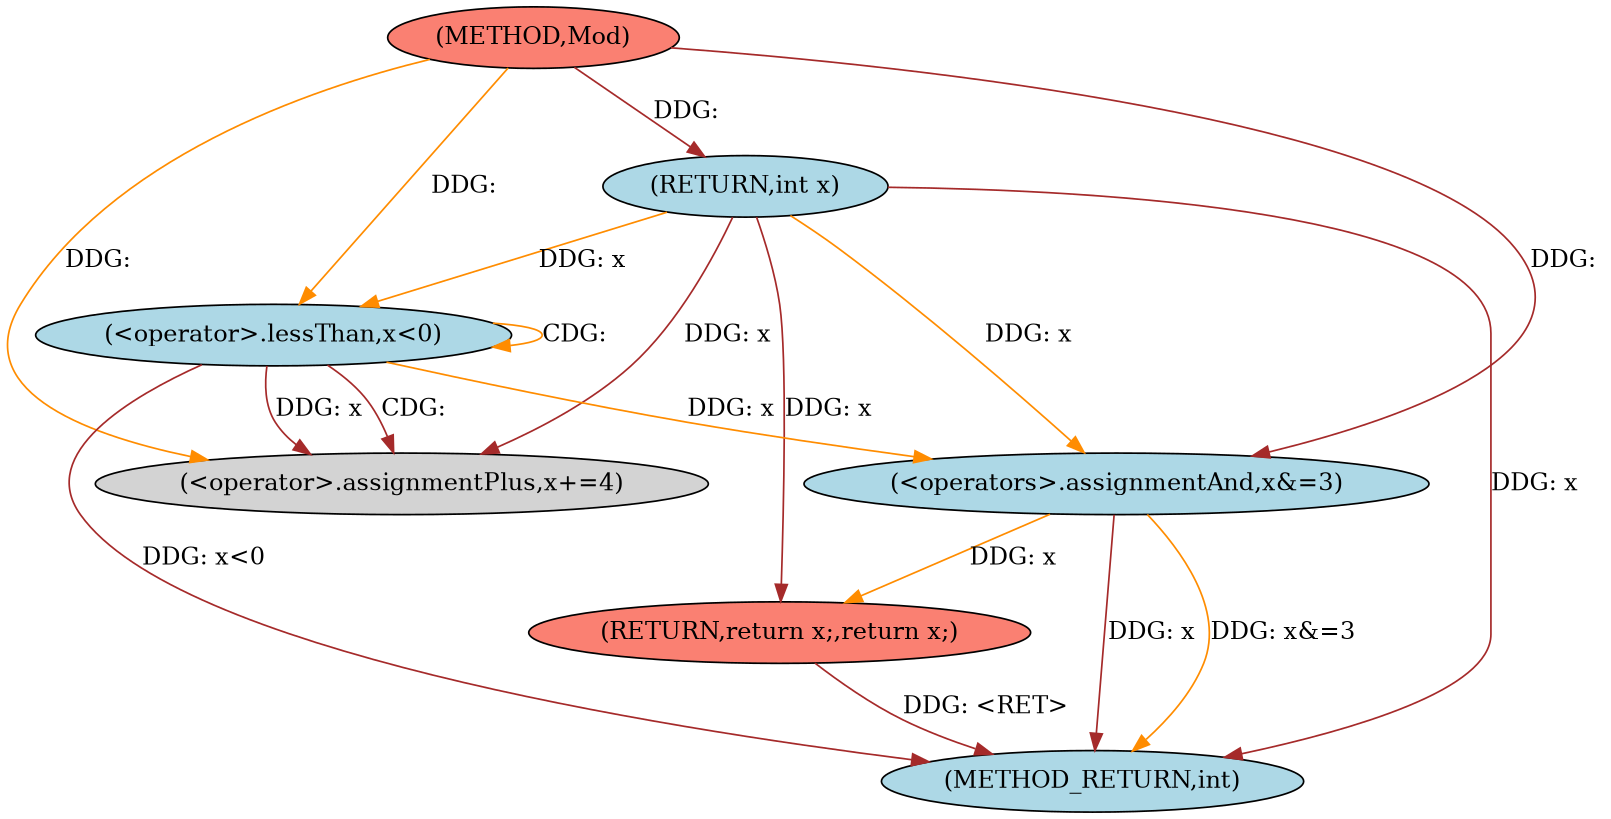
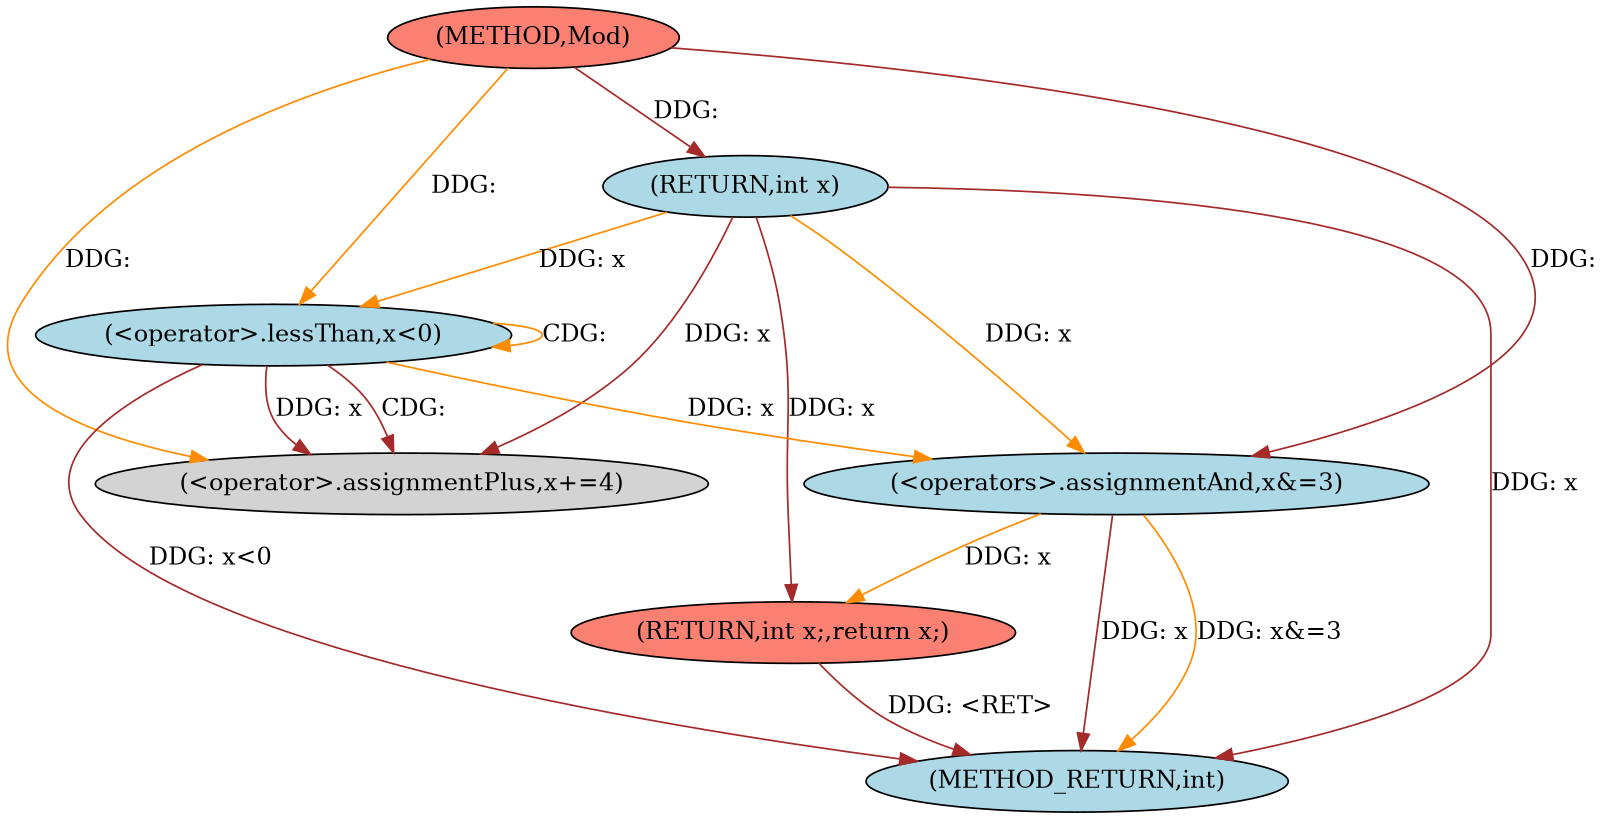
(780, 633) -> (793, 633)
